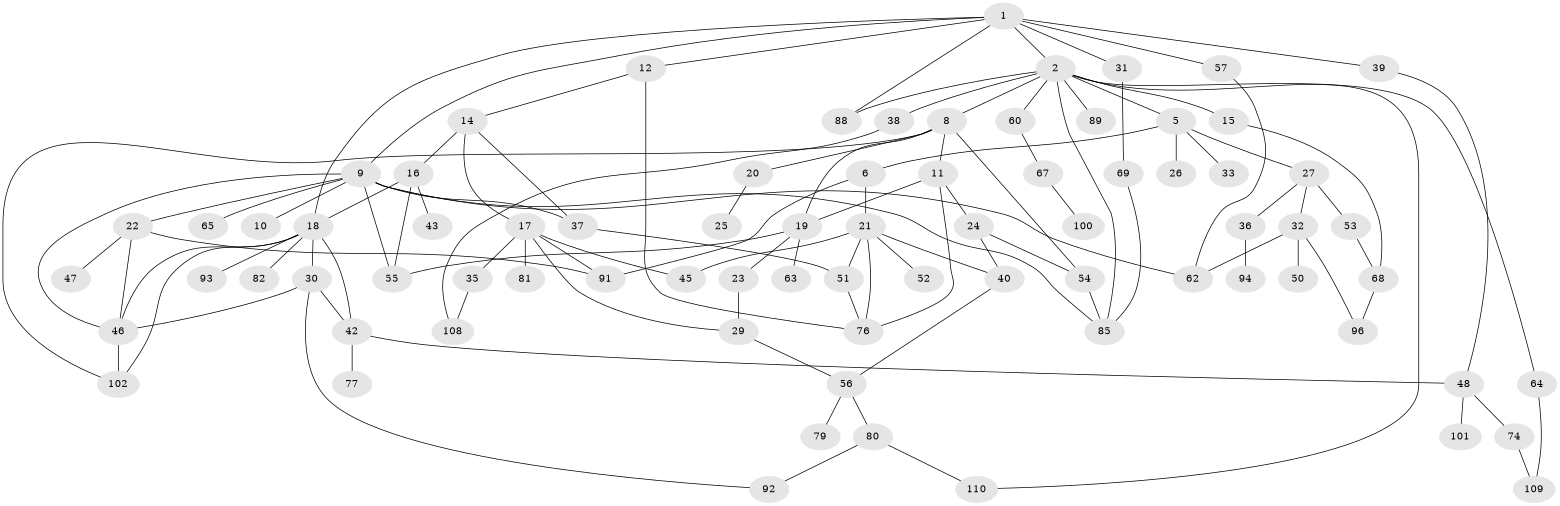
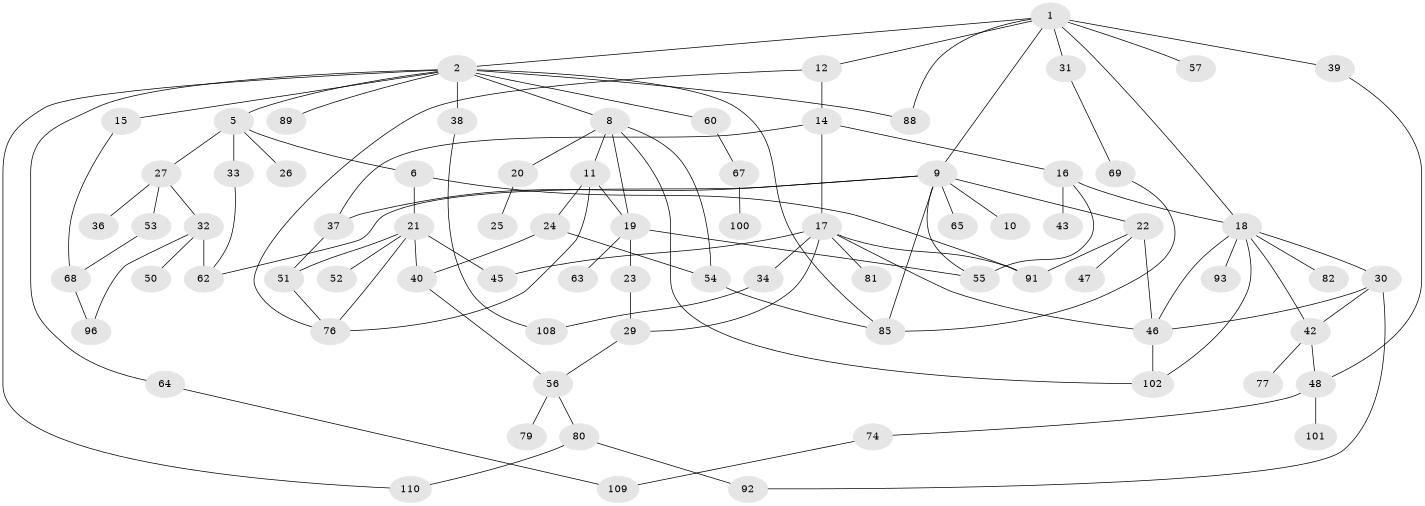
(1258, 180) -> (233, 230)
(133, 203) -> (979, 300)
(473, 279) -> (763, 279)
(1246, 279) -> none
